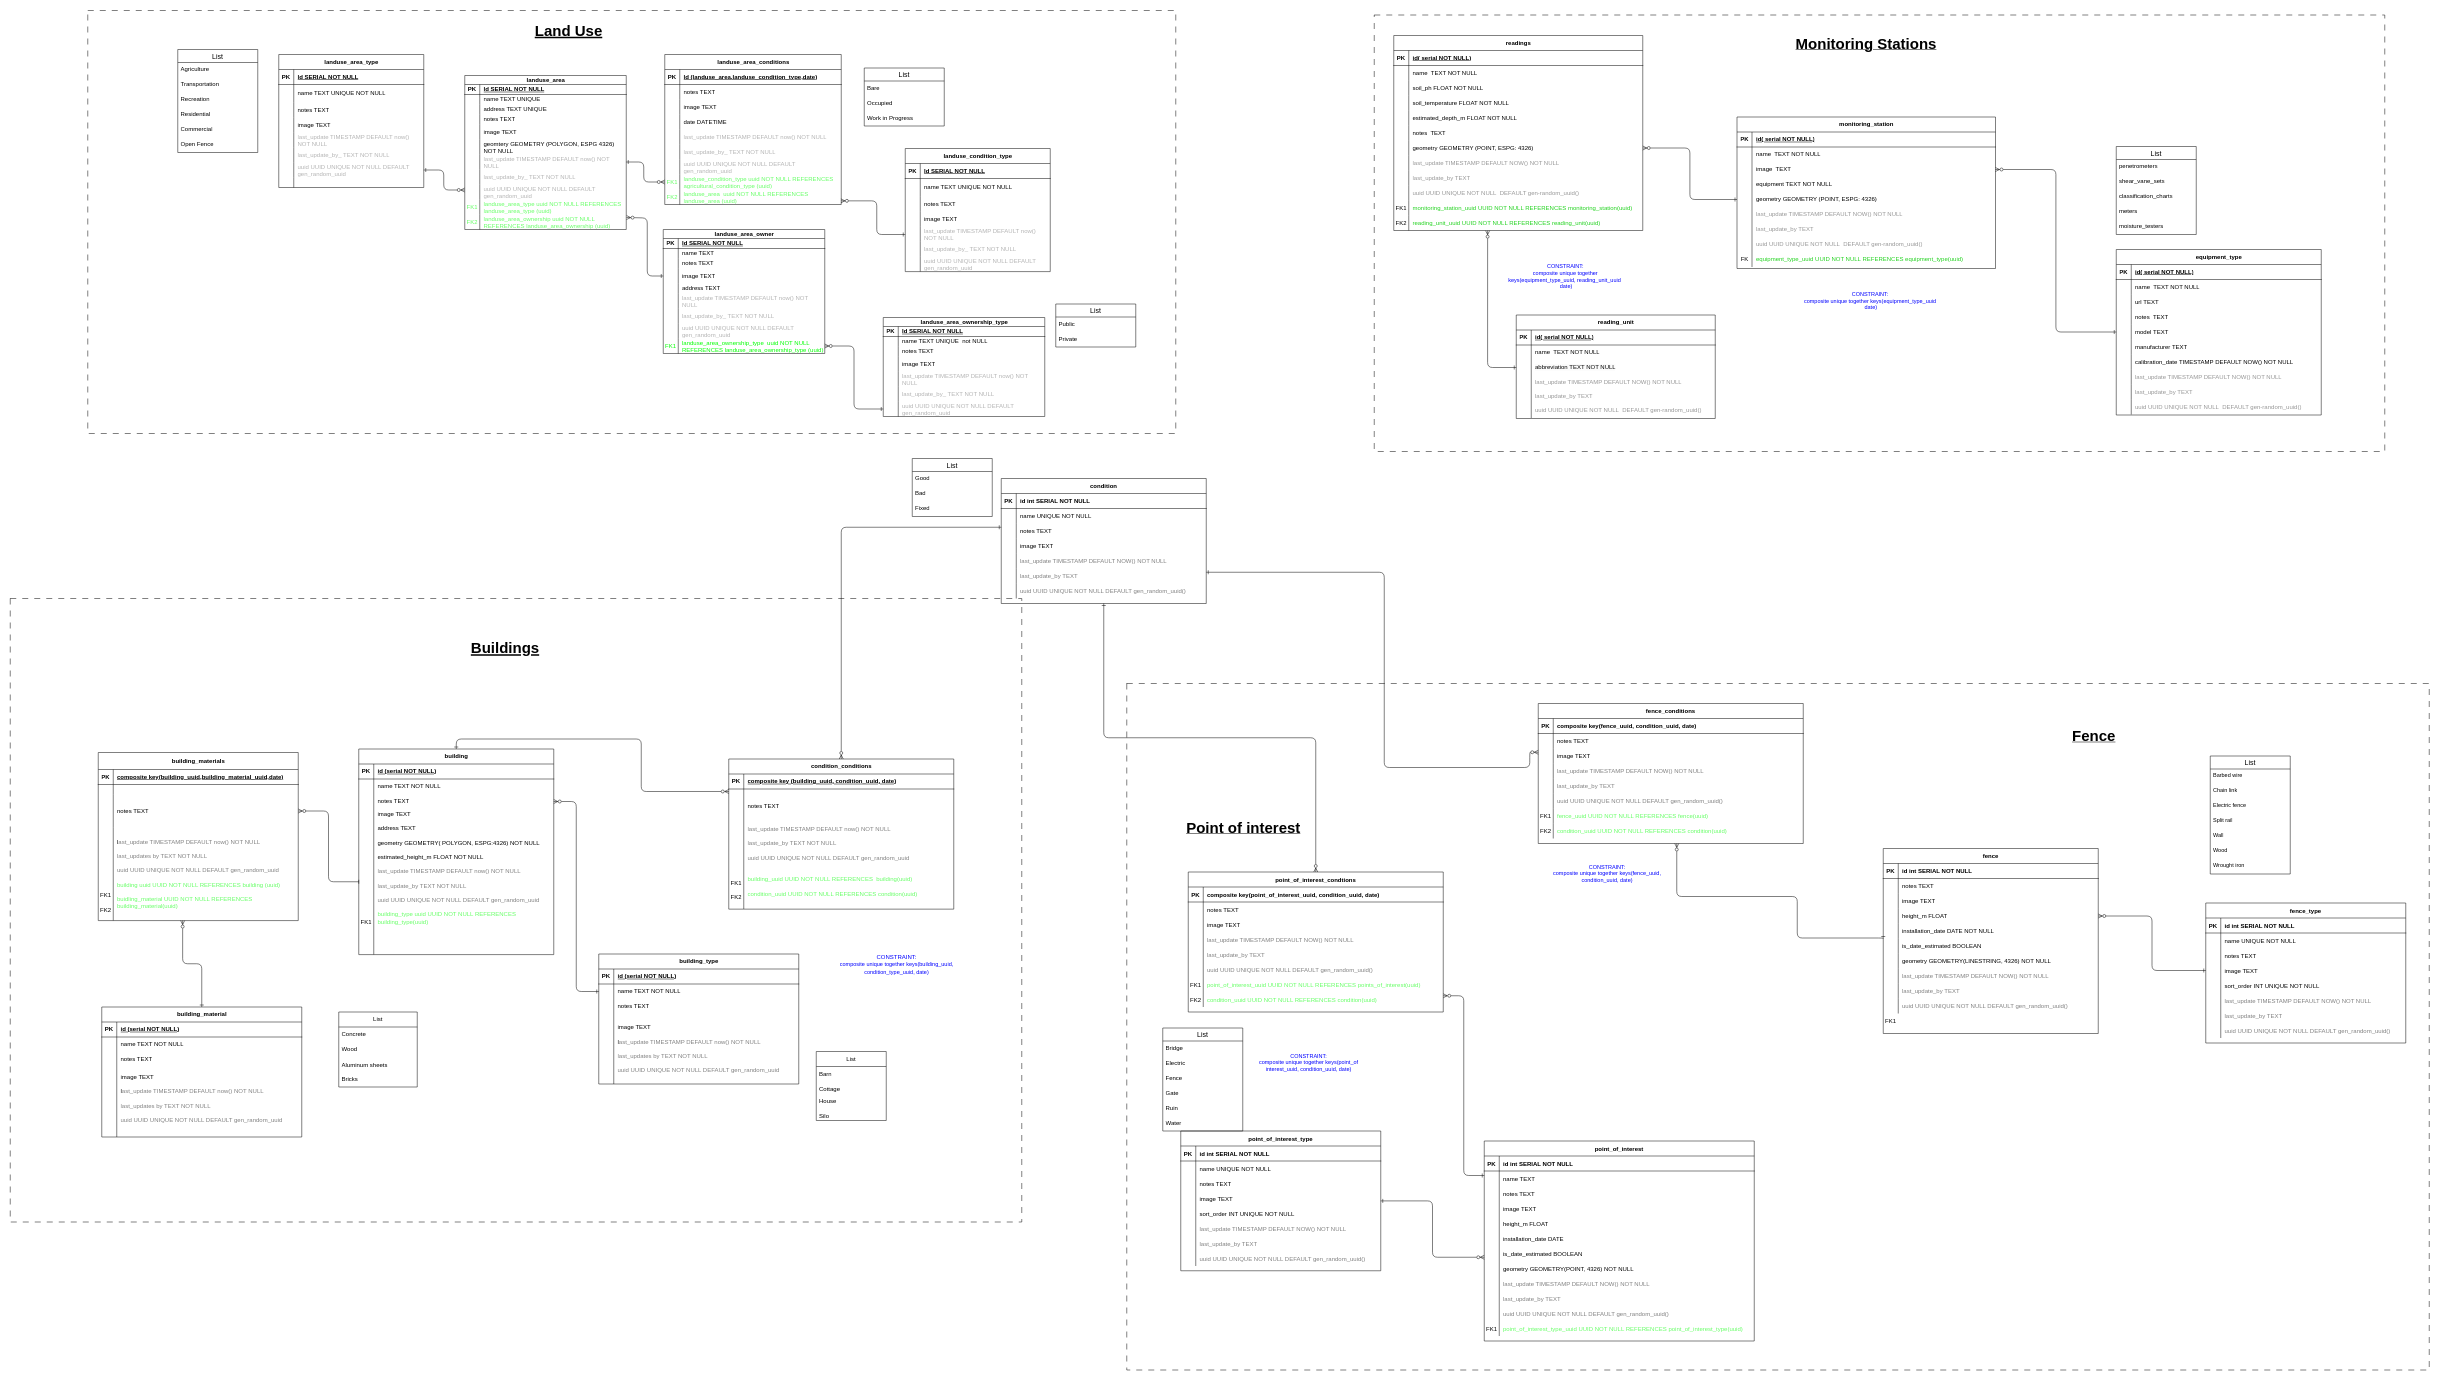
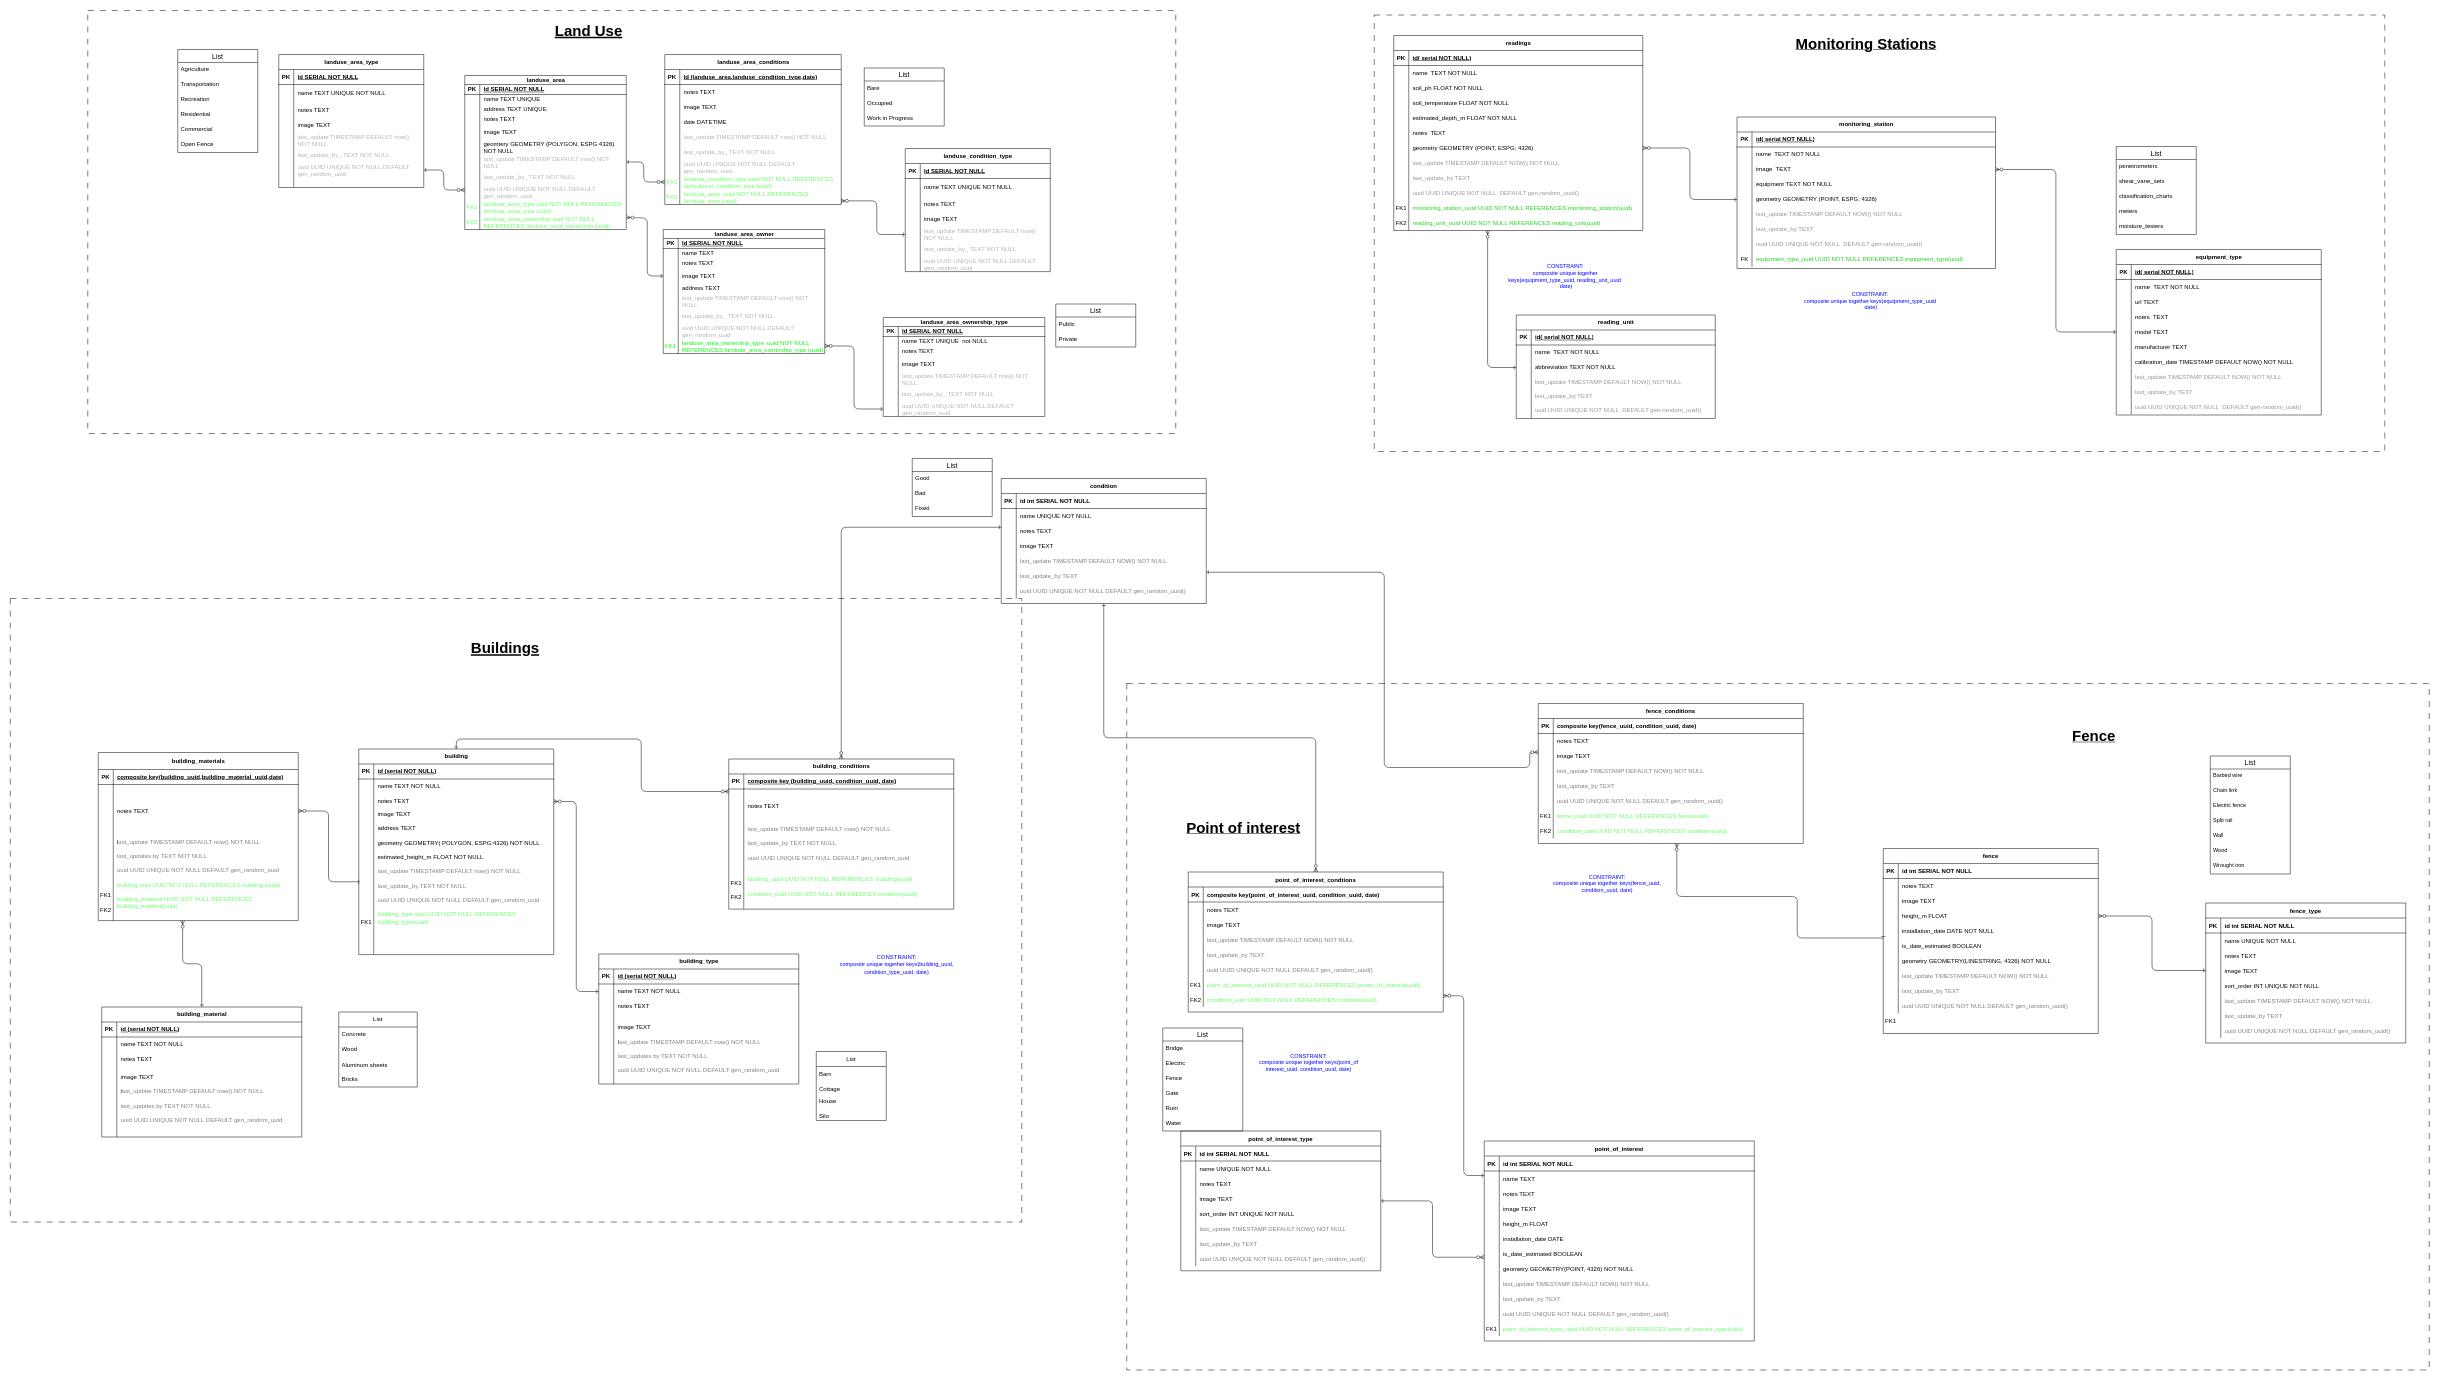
(569, 30) -> (589, 30)
(842, 766) -> (842, 766)
(1607, 873) -> (1607, 883)
